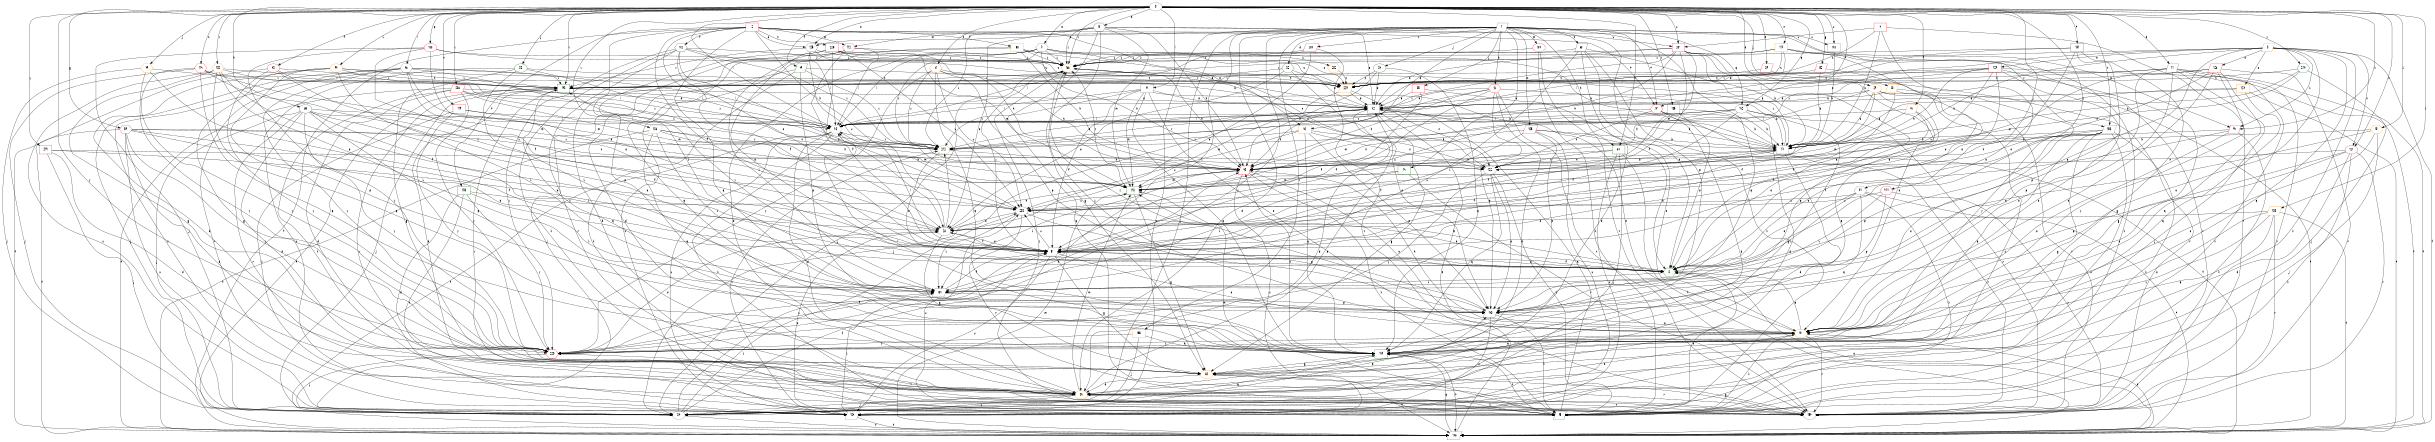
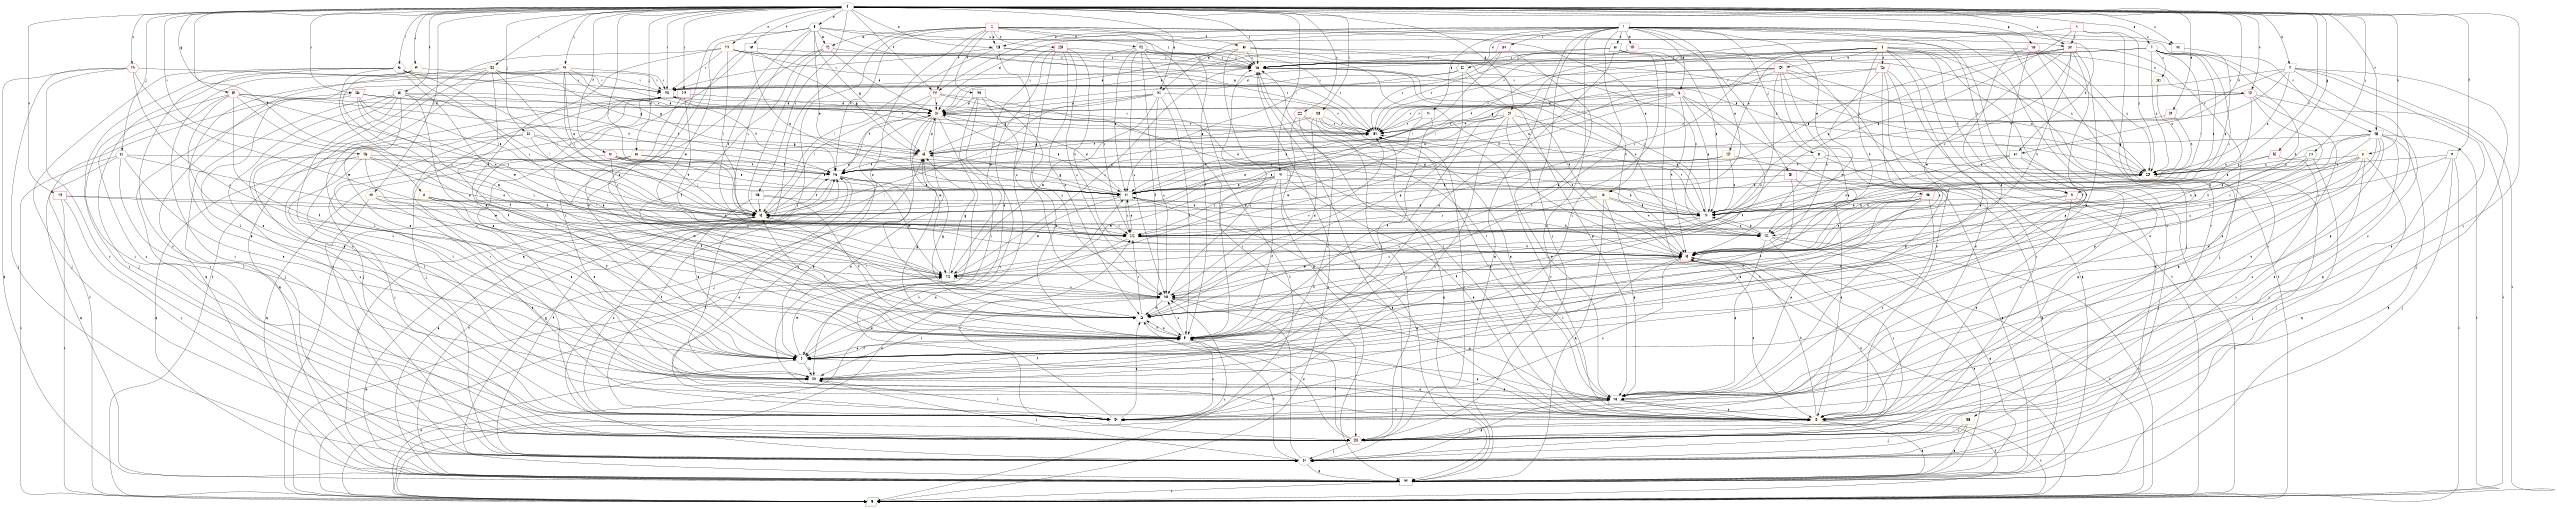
(1346, 88) -> (2148, 175)
(928, 96) -> (790, 186)
none -> (1902, 256)
